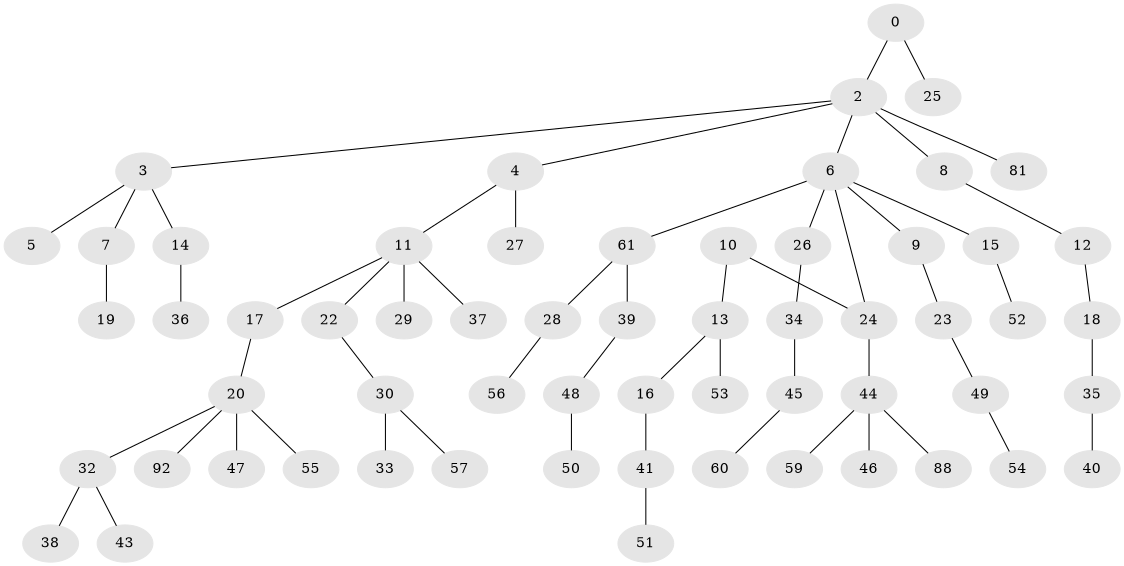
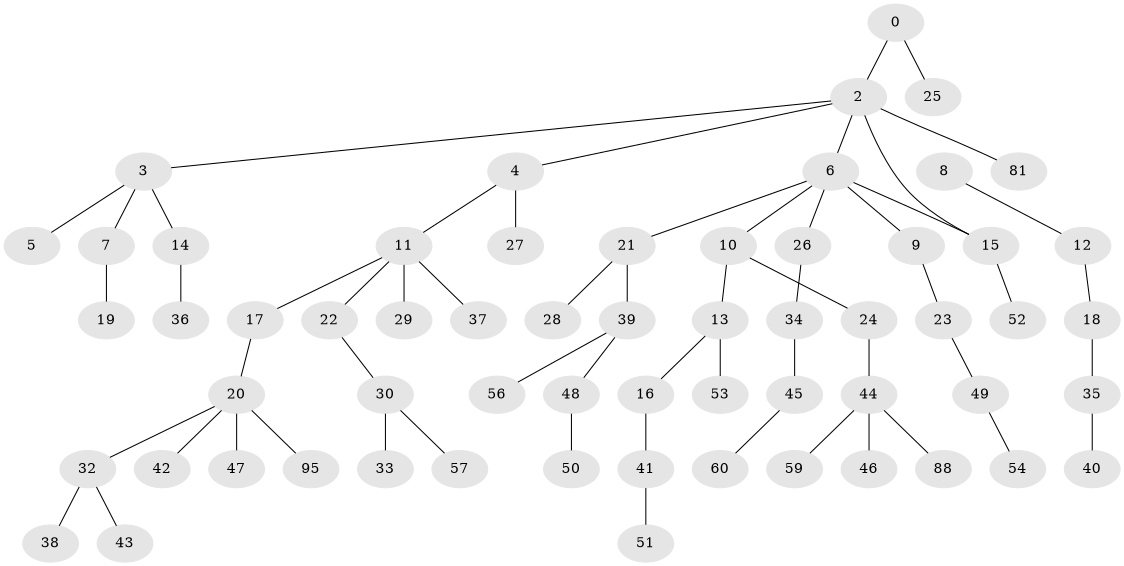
(902, 134) -> (904, 186)
(627, 246) -> (627, 246)
(850, 246) -> (780, 209)
(525, 358) -> (562, 358)
(162, 469) -> (162, 469)
(311, 469) -> (311, 469)
